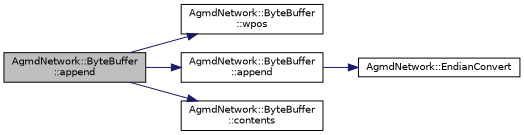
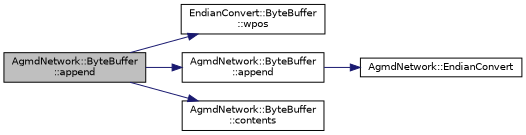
(252, 19) -> (253, 19)
